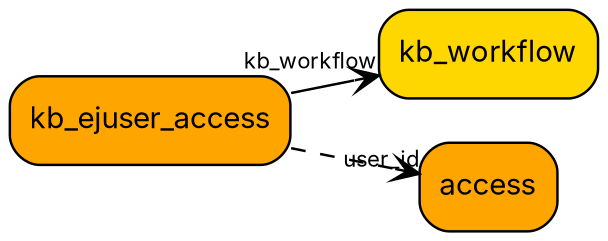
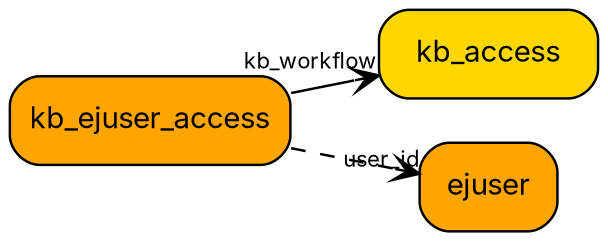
(489, 54) -> (489, 54)
(489, 187) -> (489, 187)
